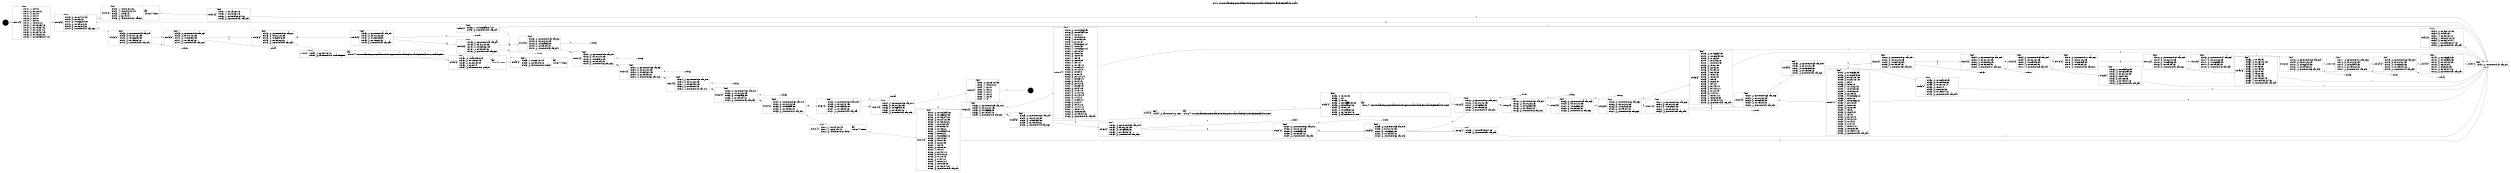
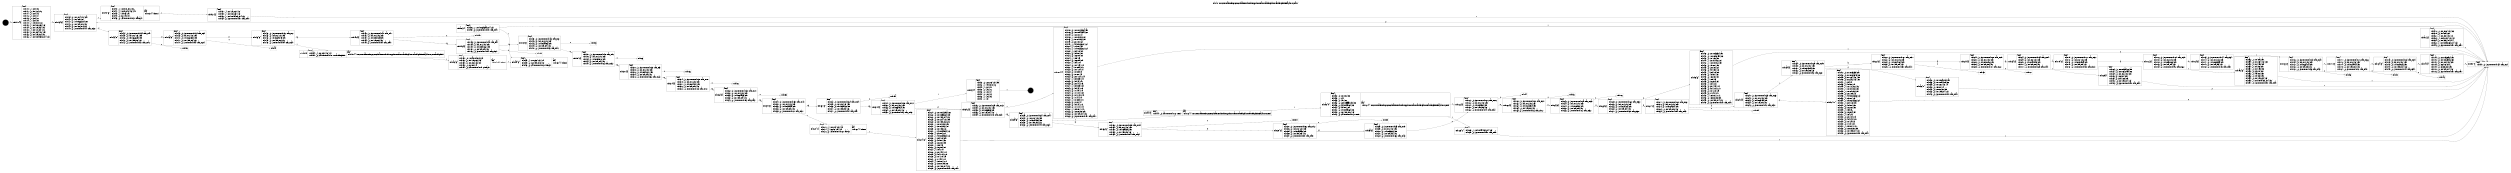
(1430, 131) -> (1459, 121)
